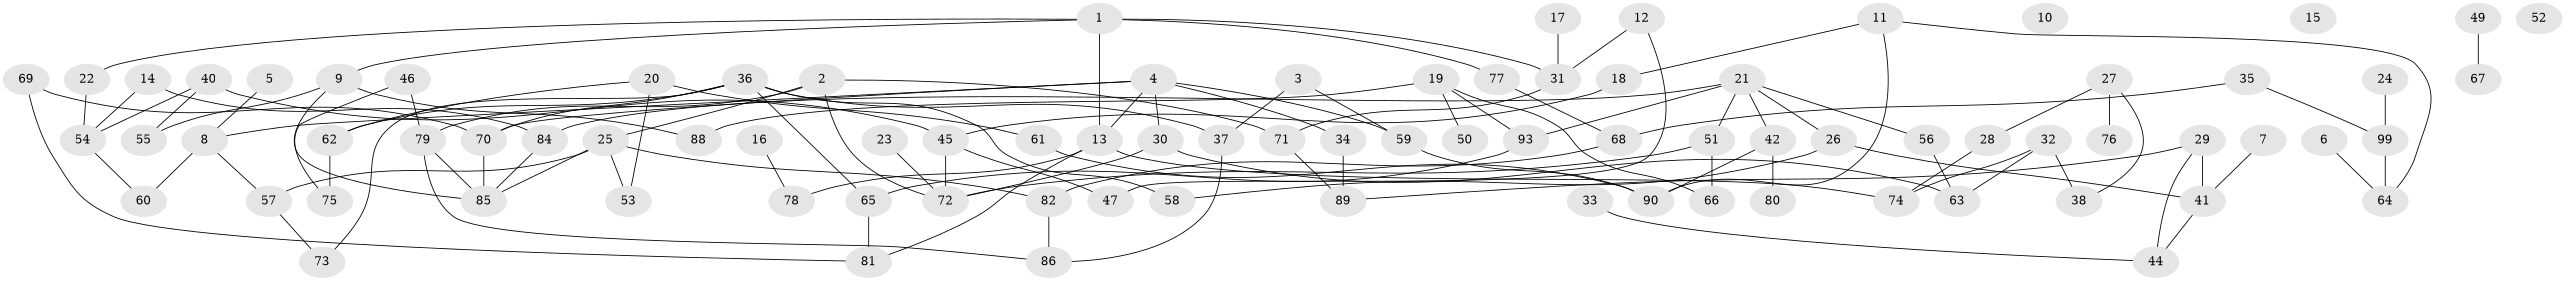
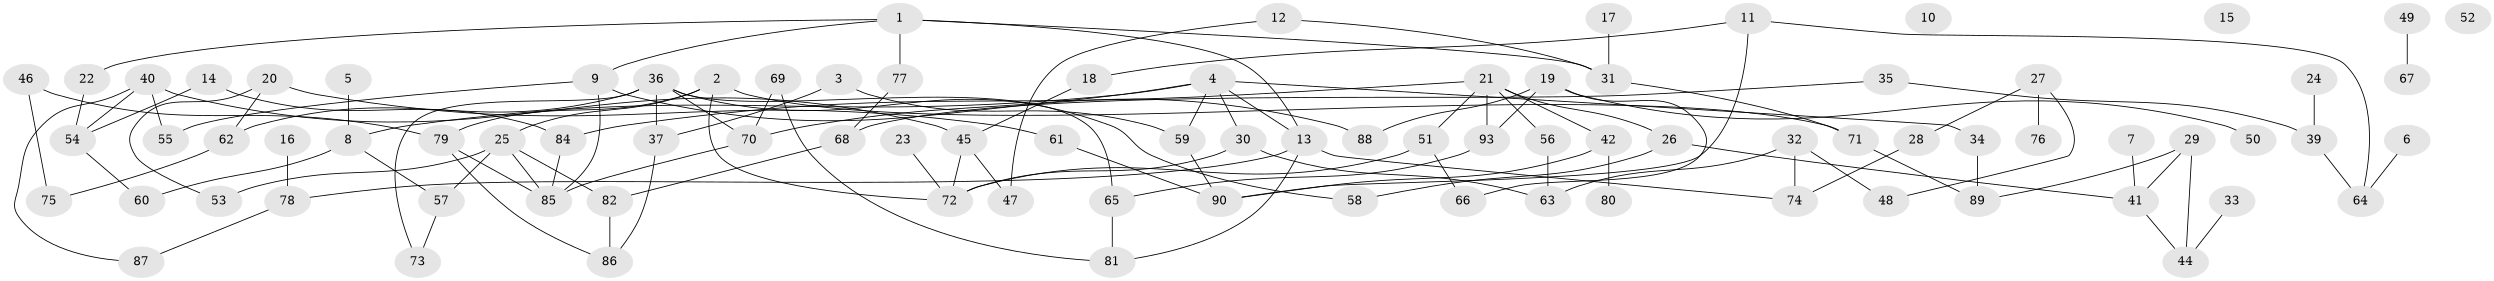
(2385, 140) -> (2314, 140)
(2079, 201) -> (1886, 201)
none -> (141, 262)
